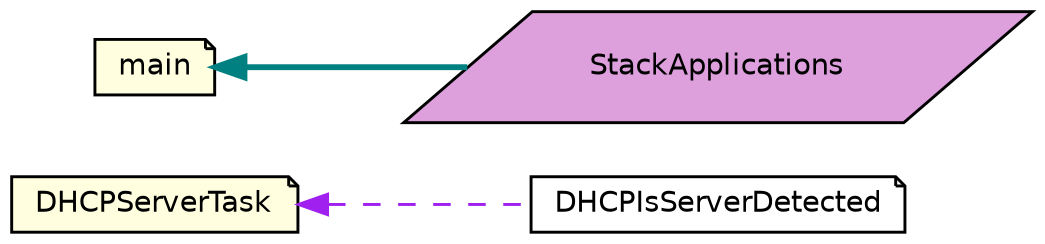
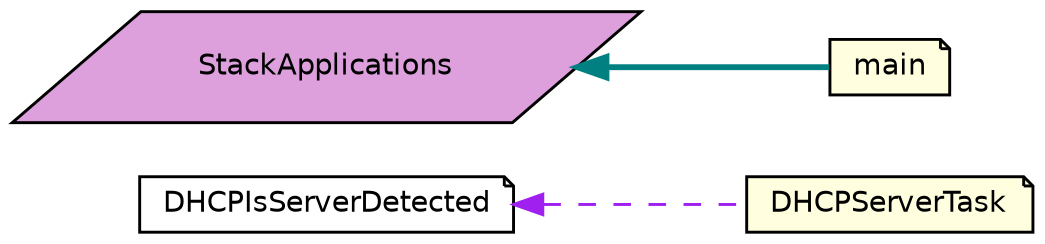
(356, 67) -> (718, 67)
(429, 204) -> (645, 204)
